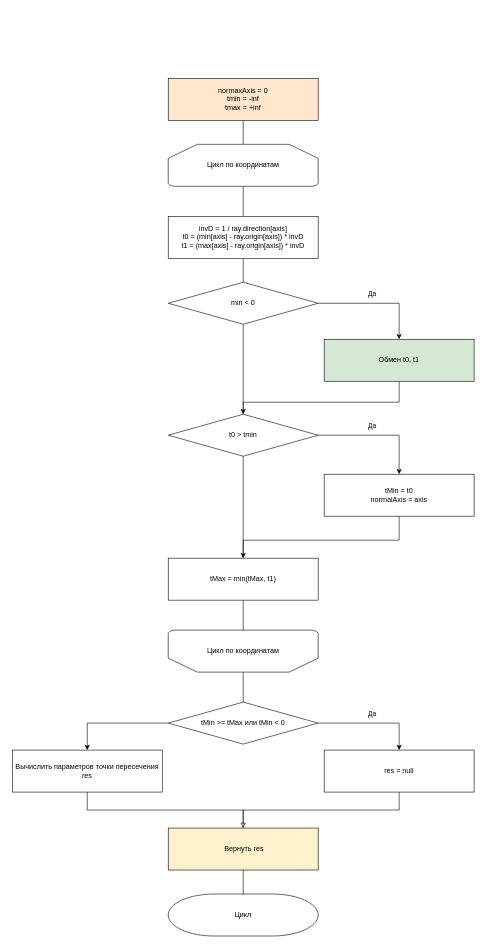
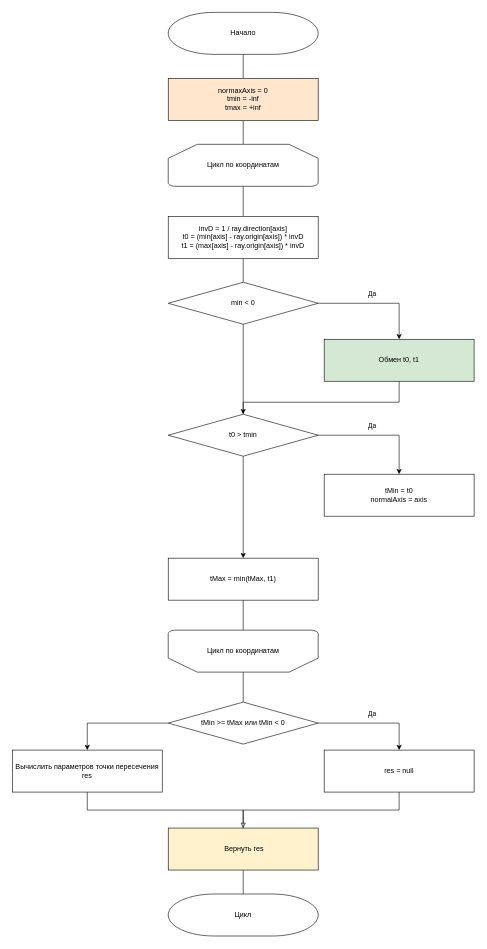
none -> (243, 33)
none -> (243, 66)
(334, 540) -> none
